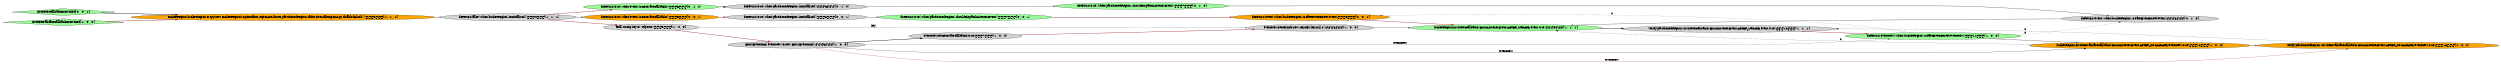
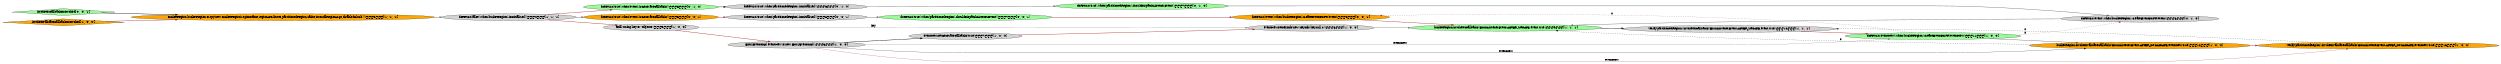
(63, 22) -> (63, 22)
